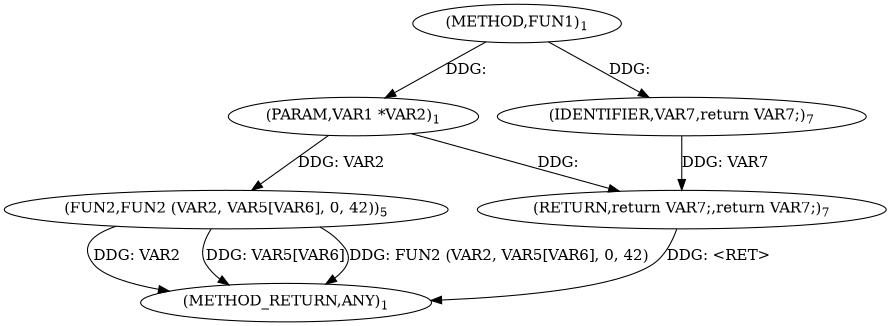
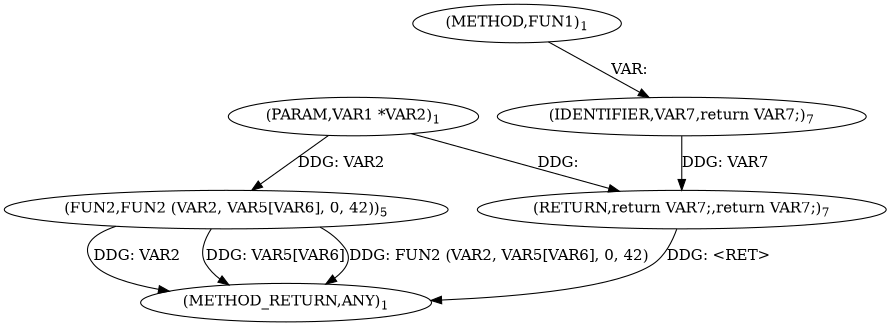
(440, 67) -> none
(632, 70) -> (632, 70)
